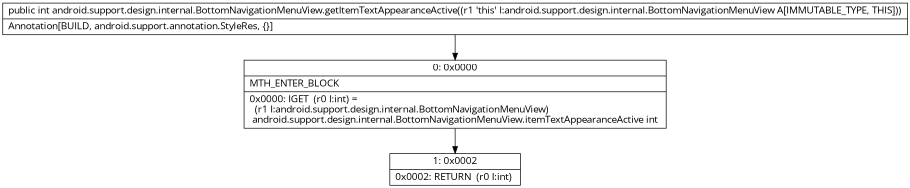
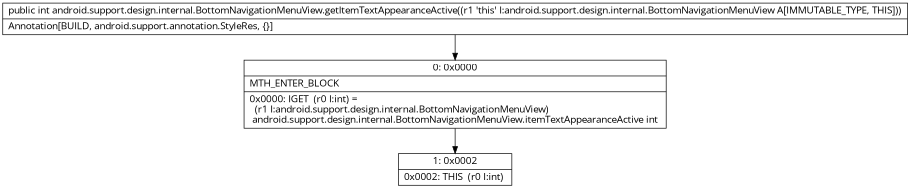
(455, 177) -> (455, 177)
